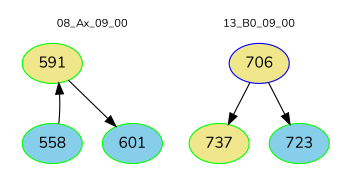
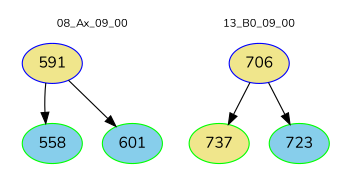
(52, 63) -> (52, 63)
(60, 109) -> (45, 98)
